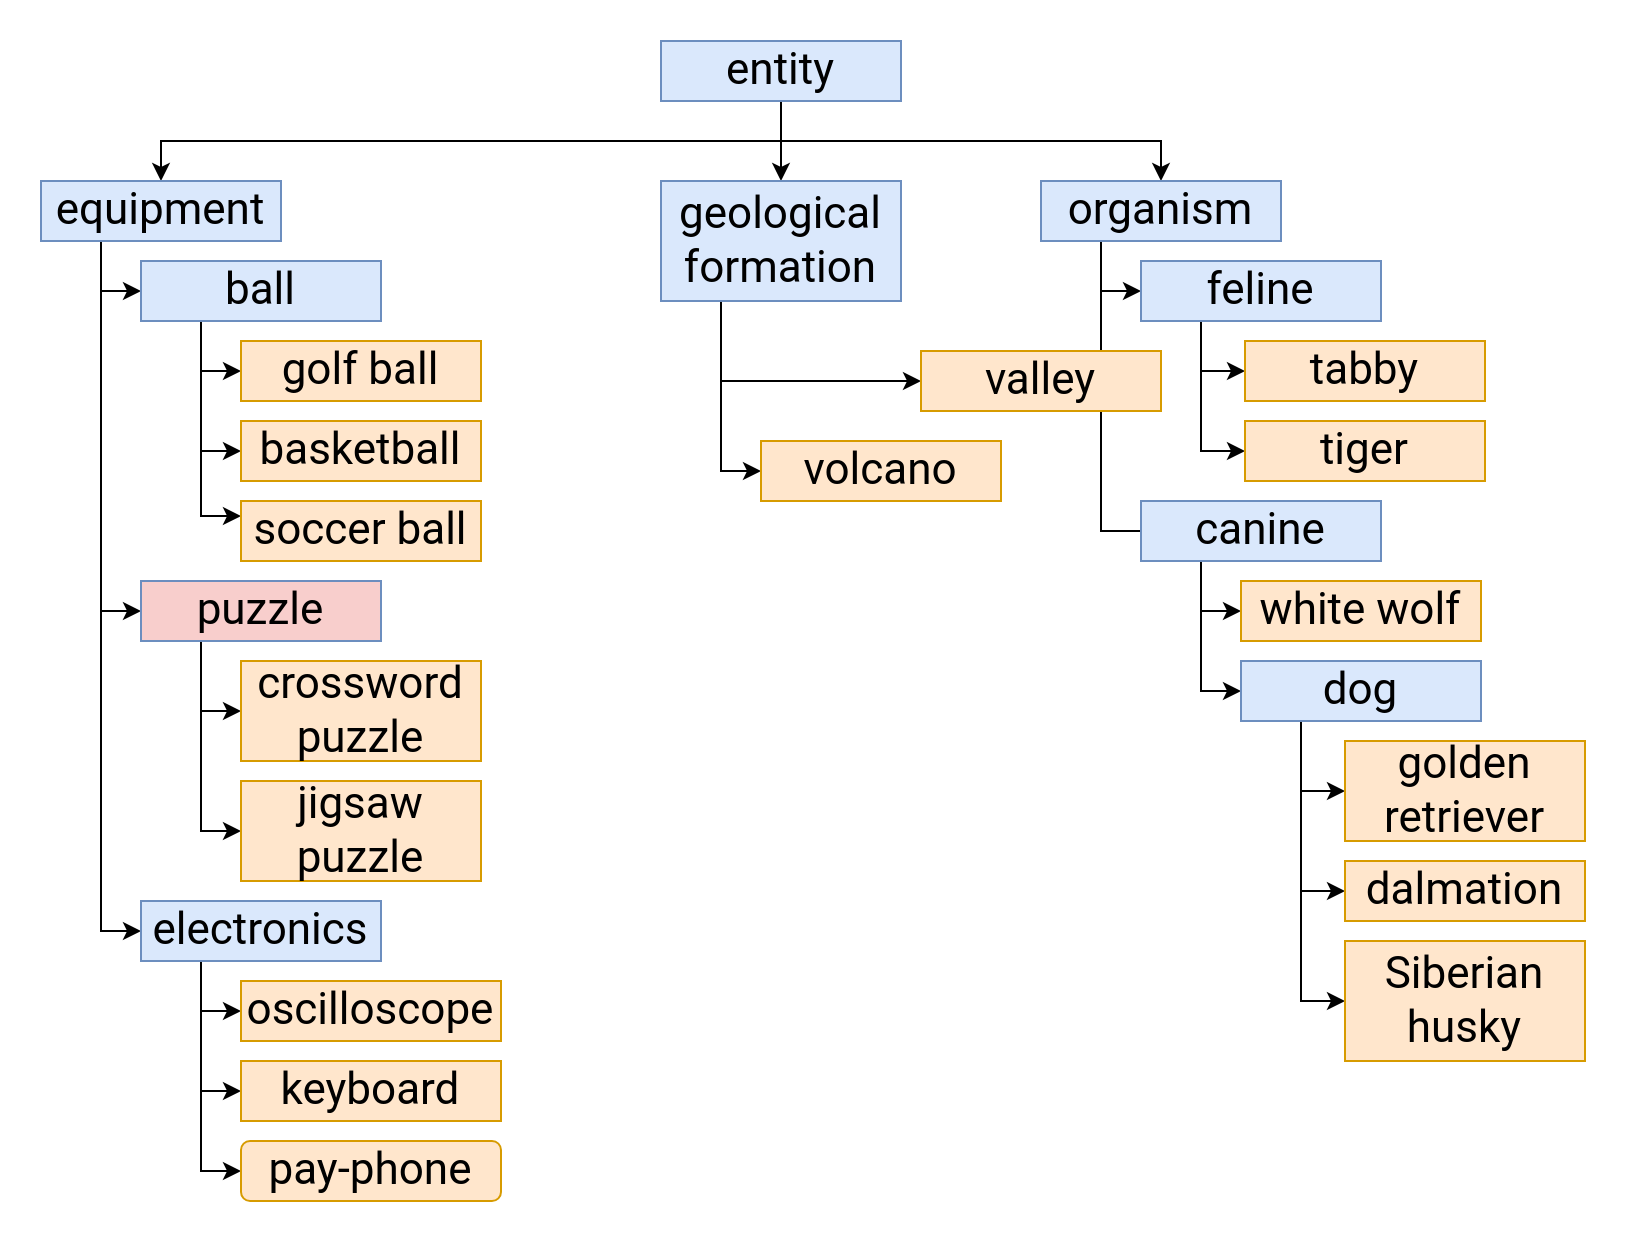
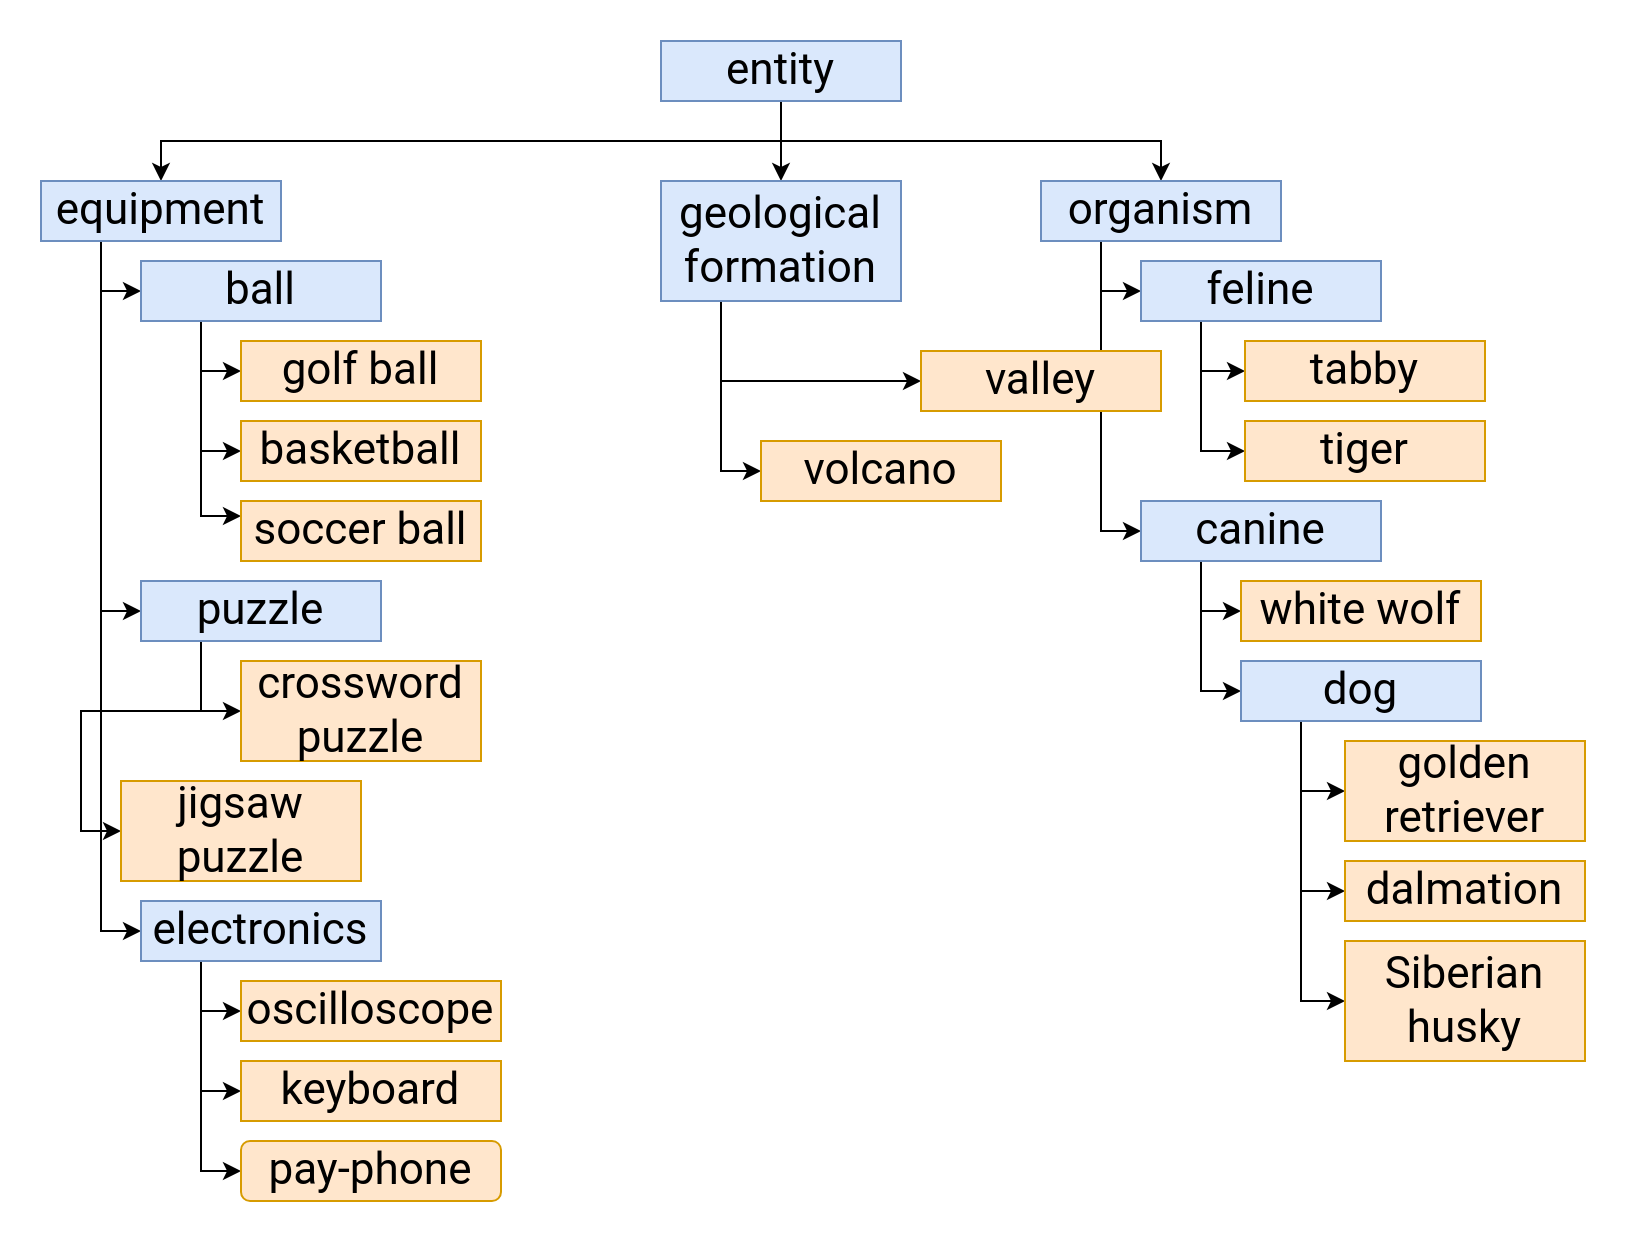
(1131, 531) -> (1126, 531)
(261, 611) -> (261, 611)
(361, 831) -> (241, 831)
